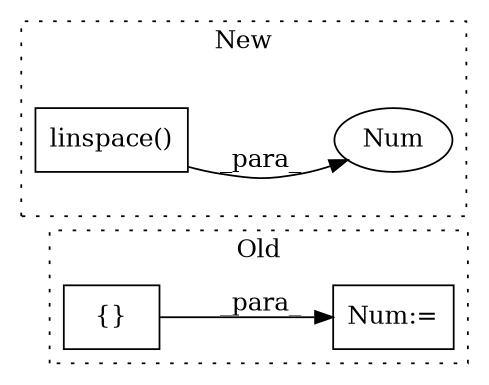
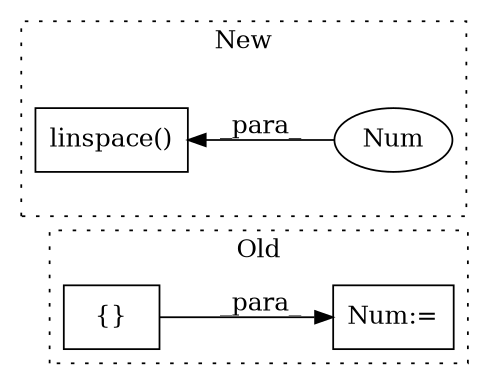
(260, 178) -> (270, 140)
